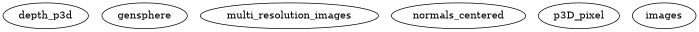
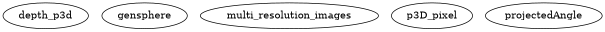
(459, 16) -> none
(664, 16) -> (544, 16)
